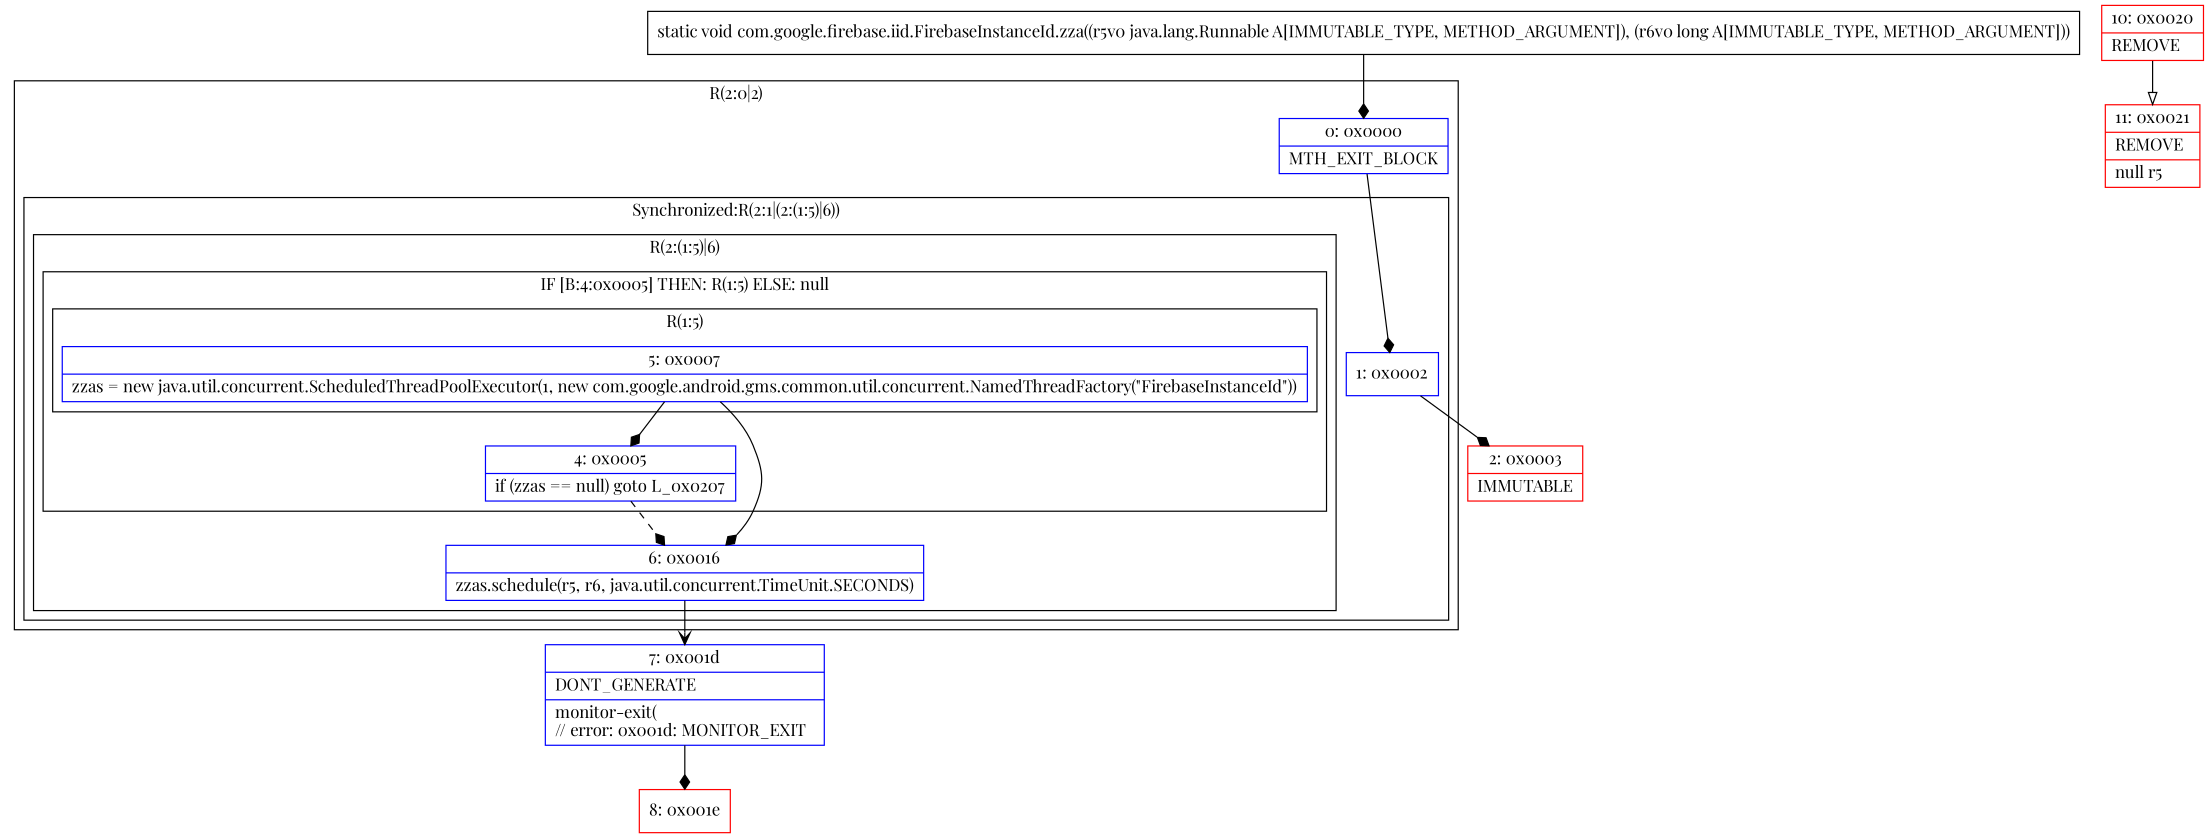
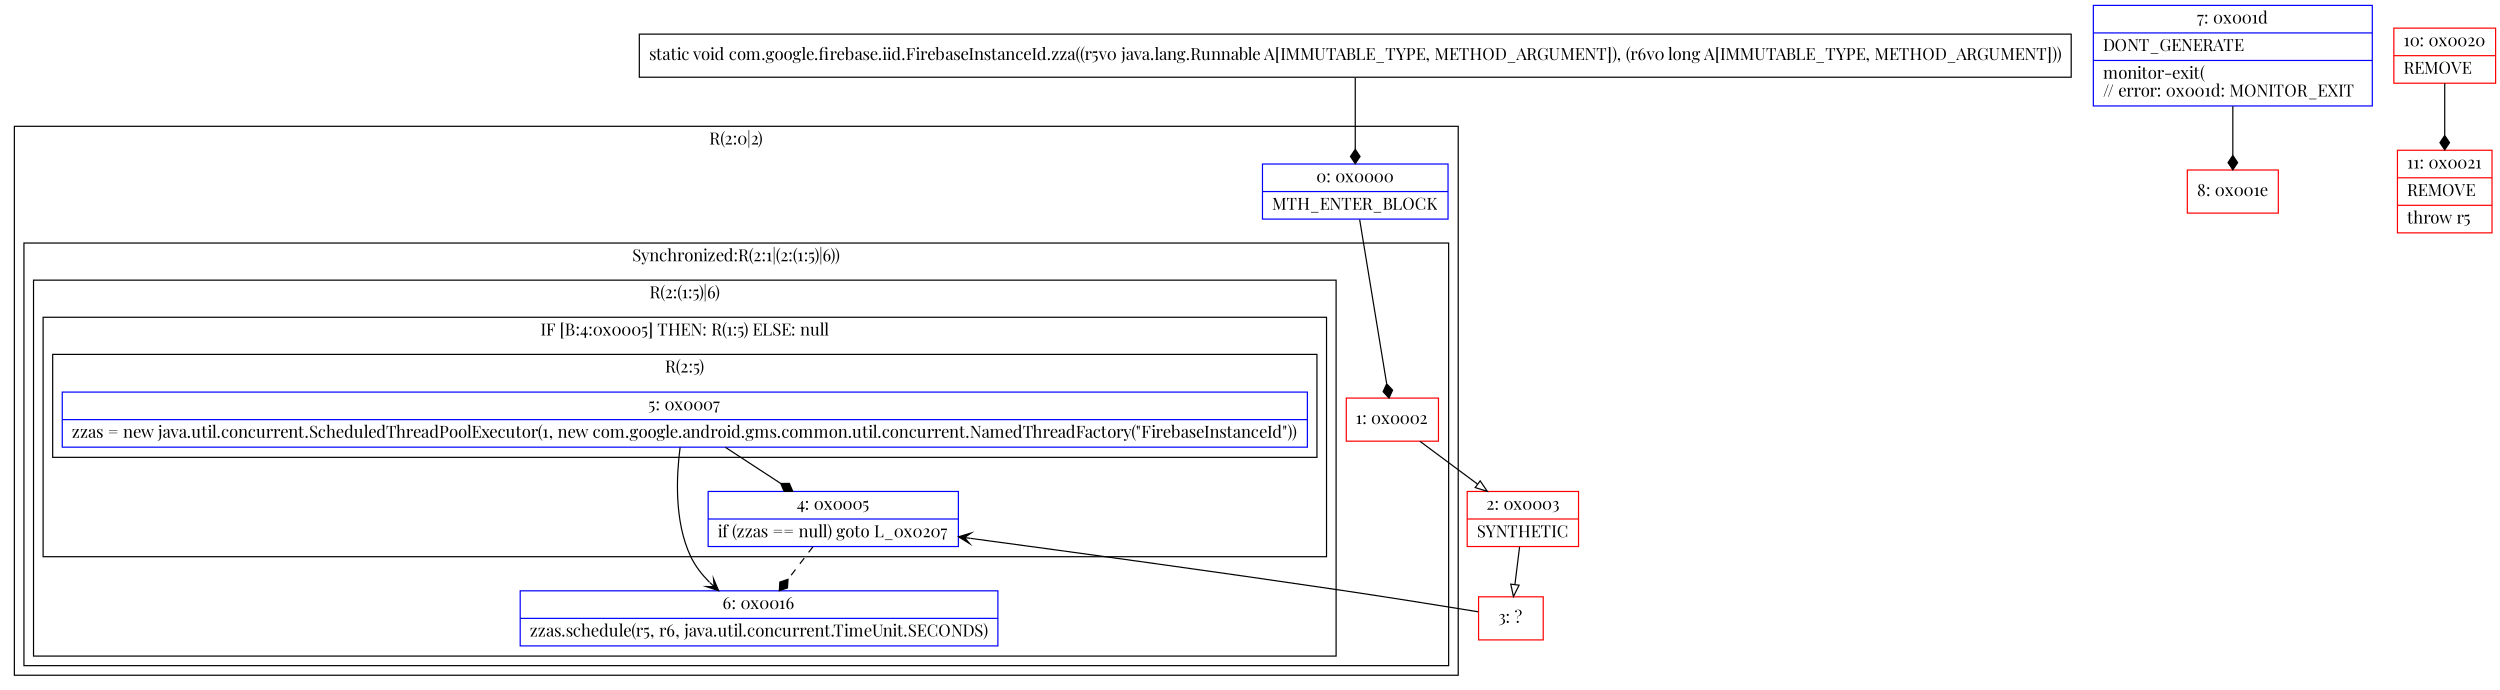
(2153, 77) -> (2445, 109)
(1364, 159) -> (1355, 205)
(2139, 173) -> (2439, 218)
(685, 323) -> (685, 368)
(1392, 374) -> (1392, 420)
(1440, 410) -> (1440, 456)
(760, 465) -> (680, 519)
(1525, 487) -> (1523, 532)
(685, 617) -> none
none -> (1511, 618)
